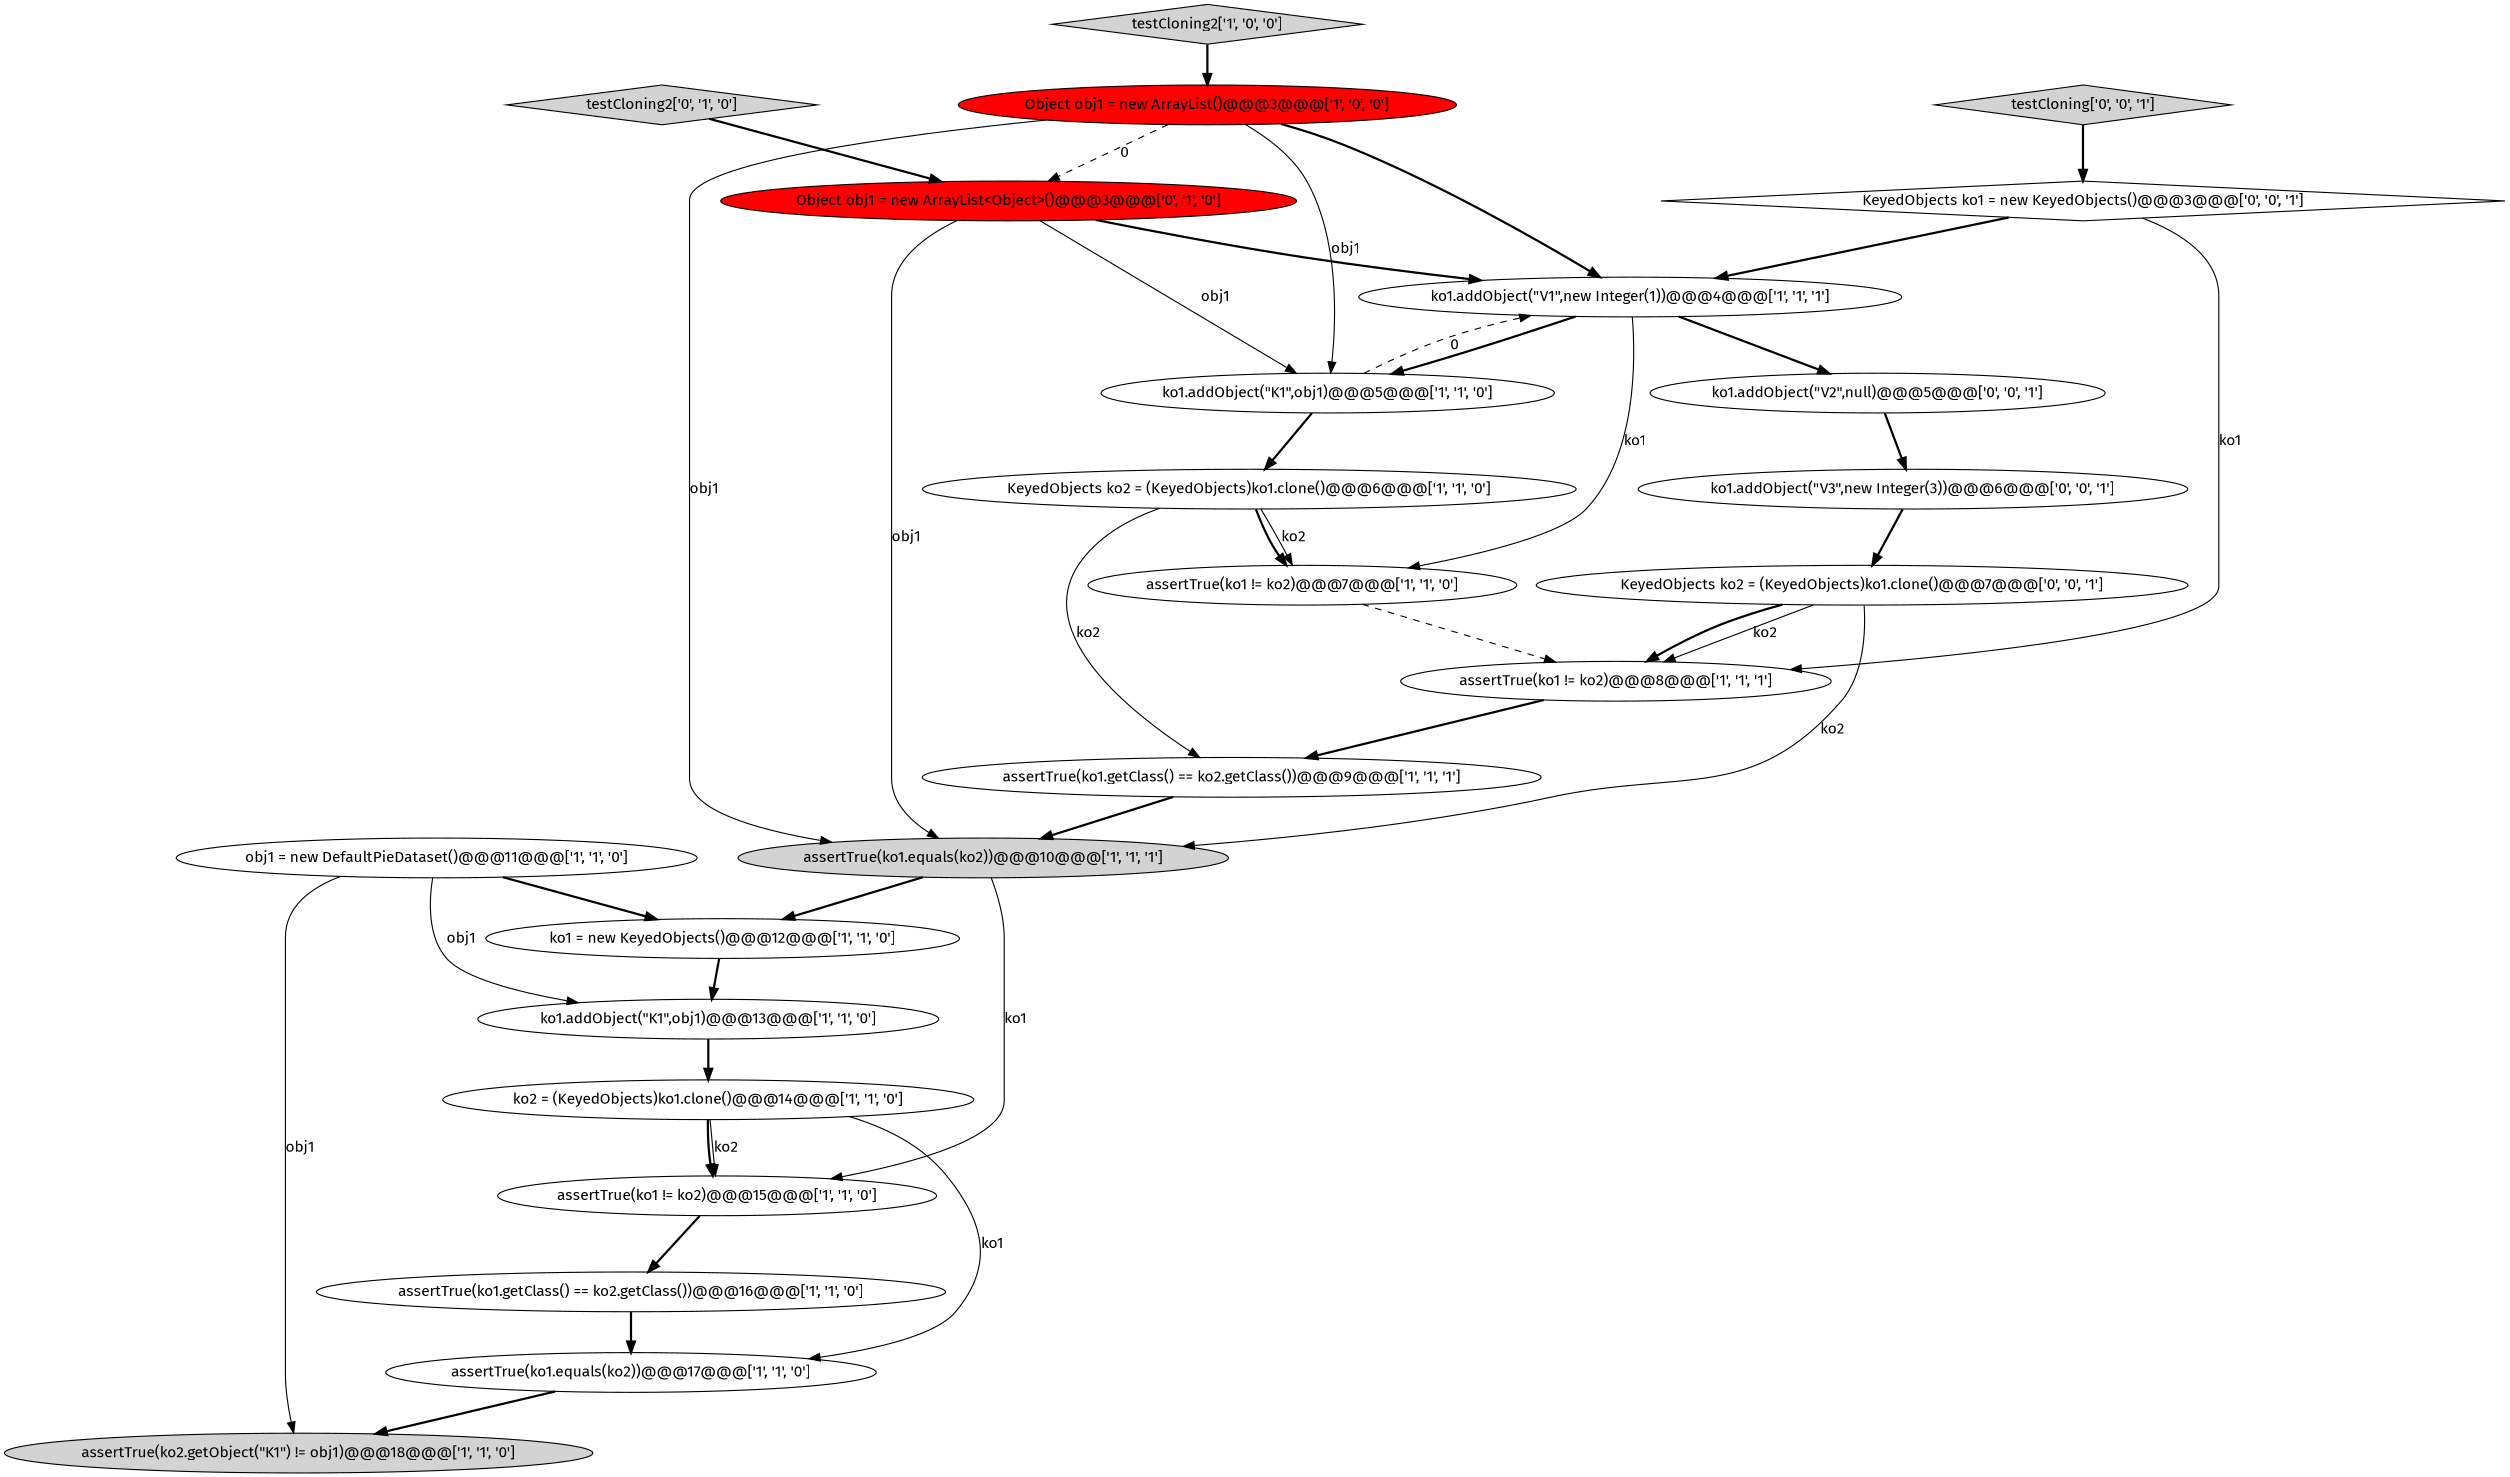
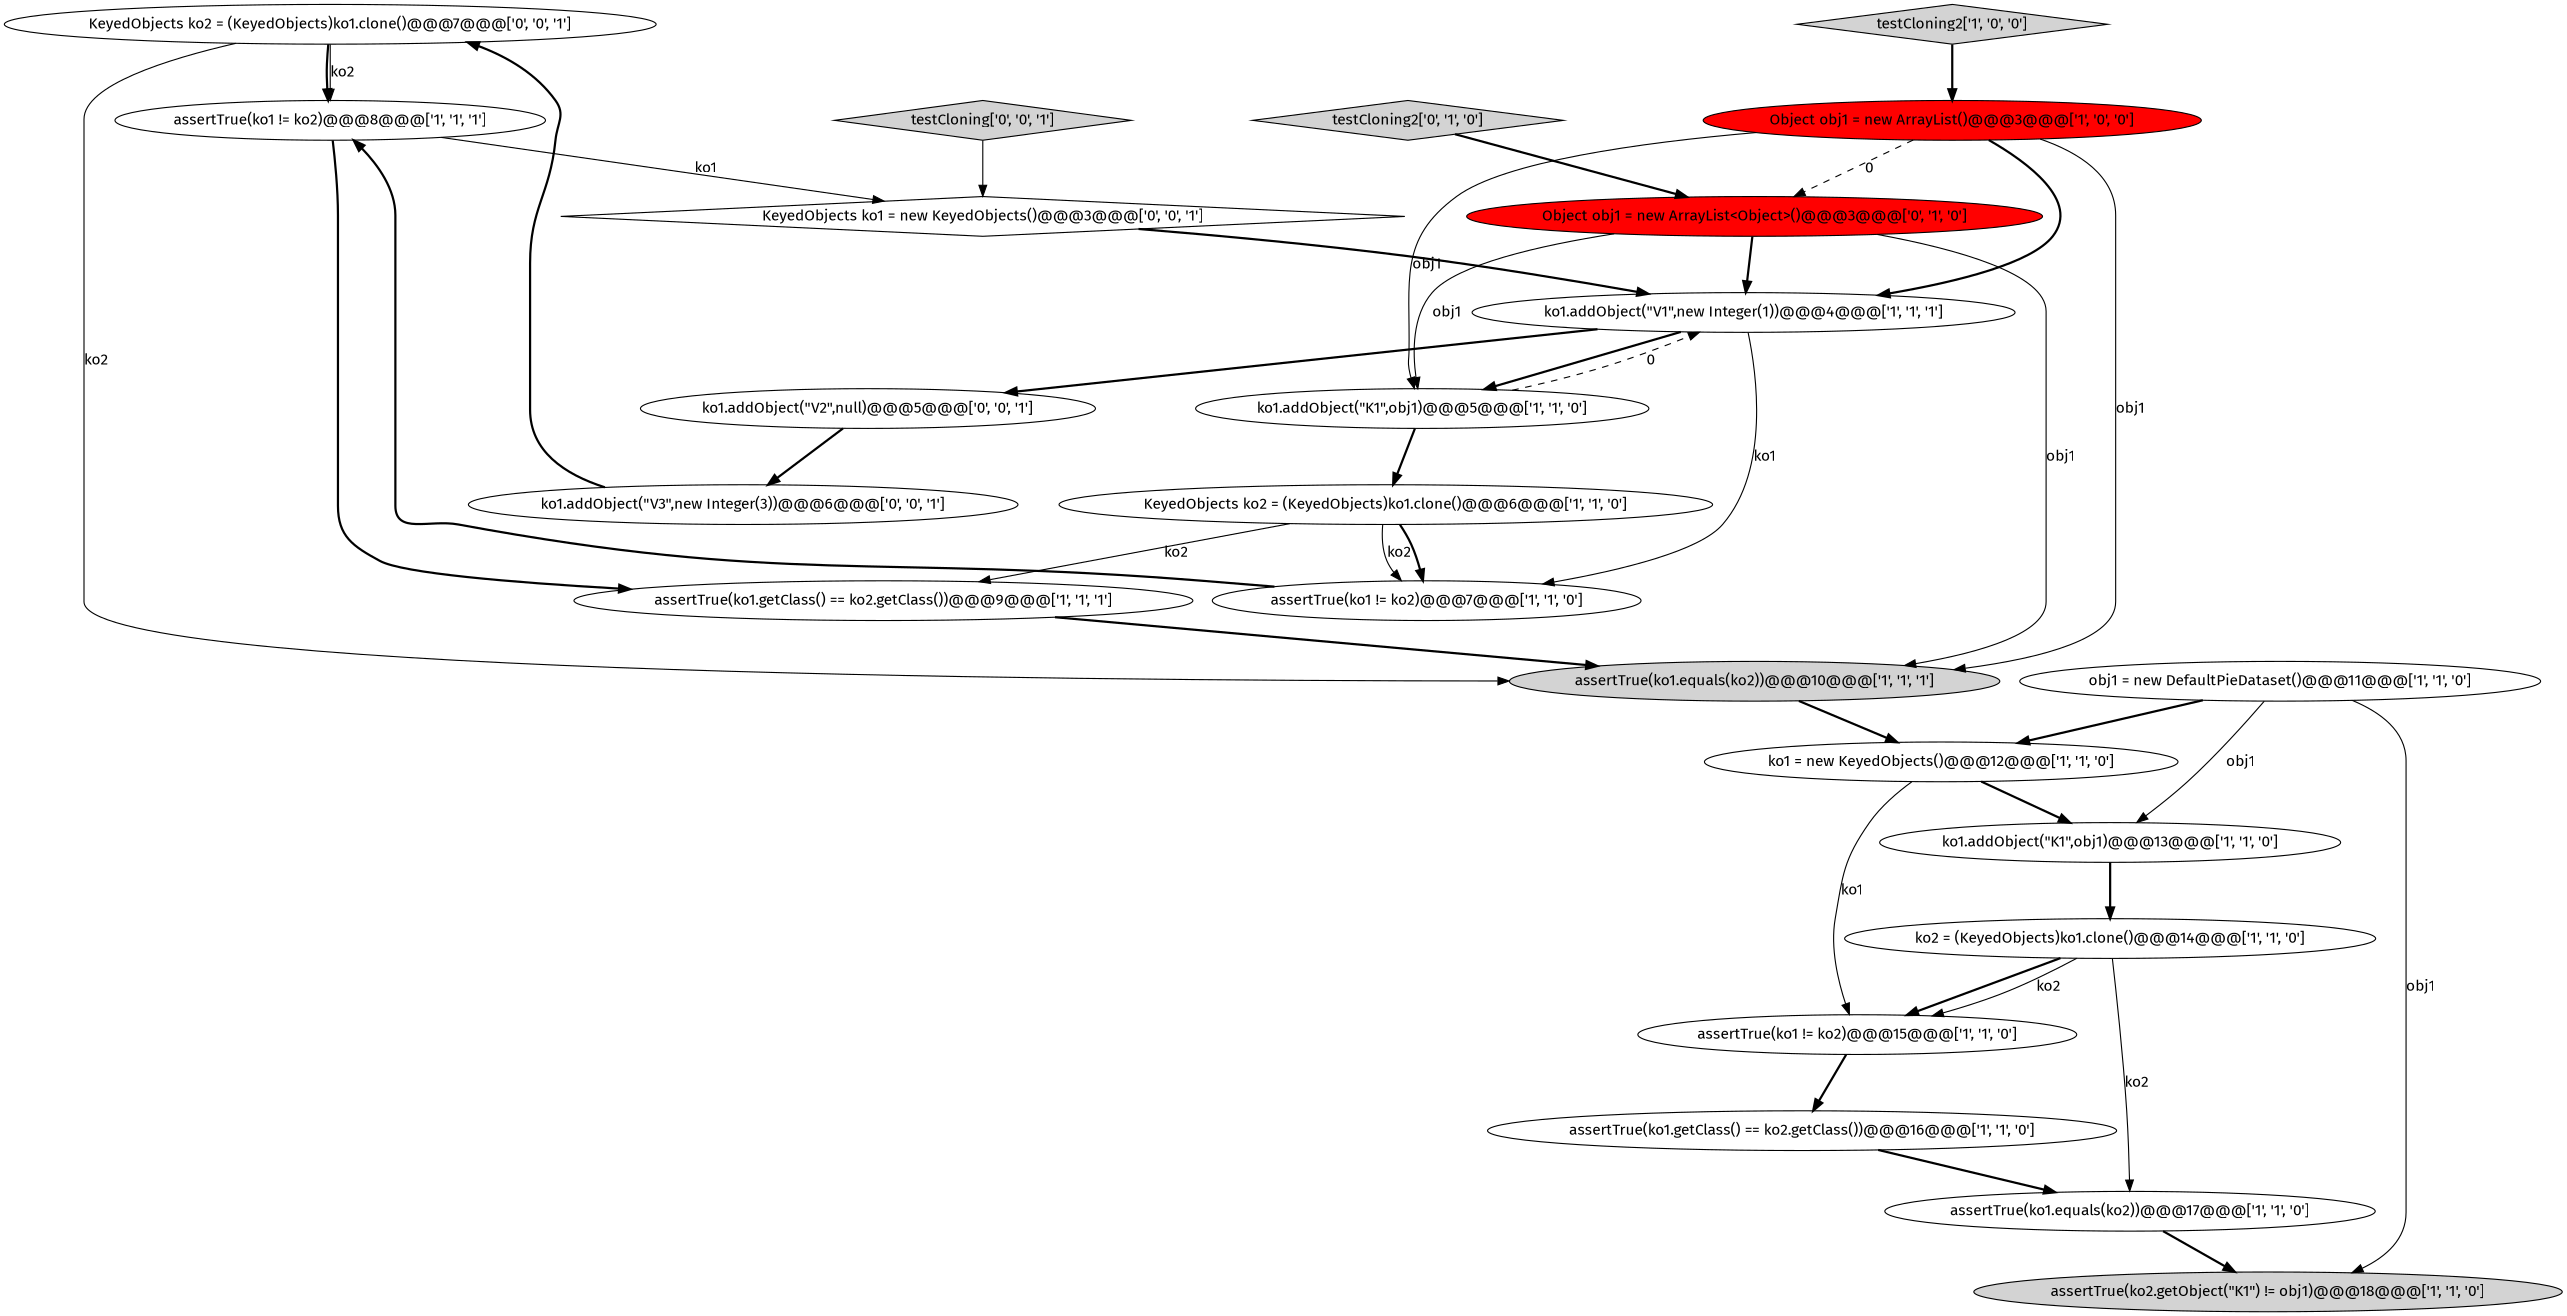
(2083, 147) -> (983, 163)
(2211, 597) -> (657, 169)
(1454, 632) -> (645, 552)
(1004, 1082) -> (1842, 881)
(993, 1244) -> (2137, 1083)
